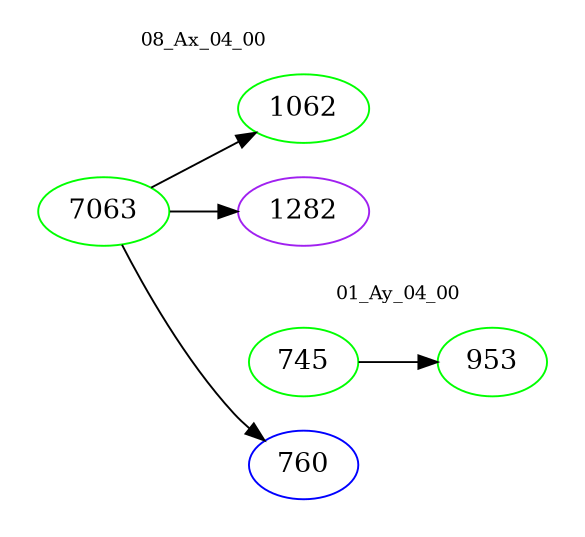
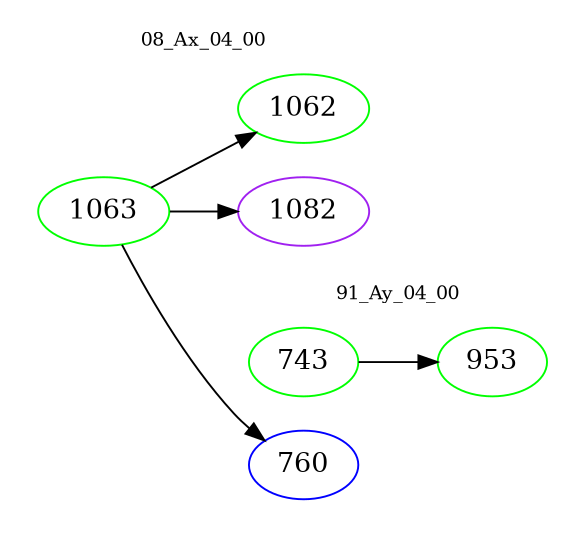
(104, 212) -> (104, 212)
(304, 212) -> (304, 212)
(398, 294) -> (398, 294)
(304, 362) -> (304, 362)
